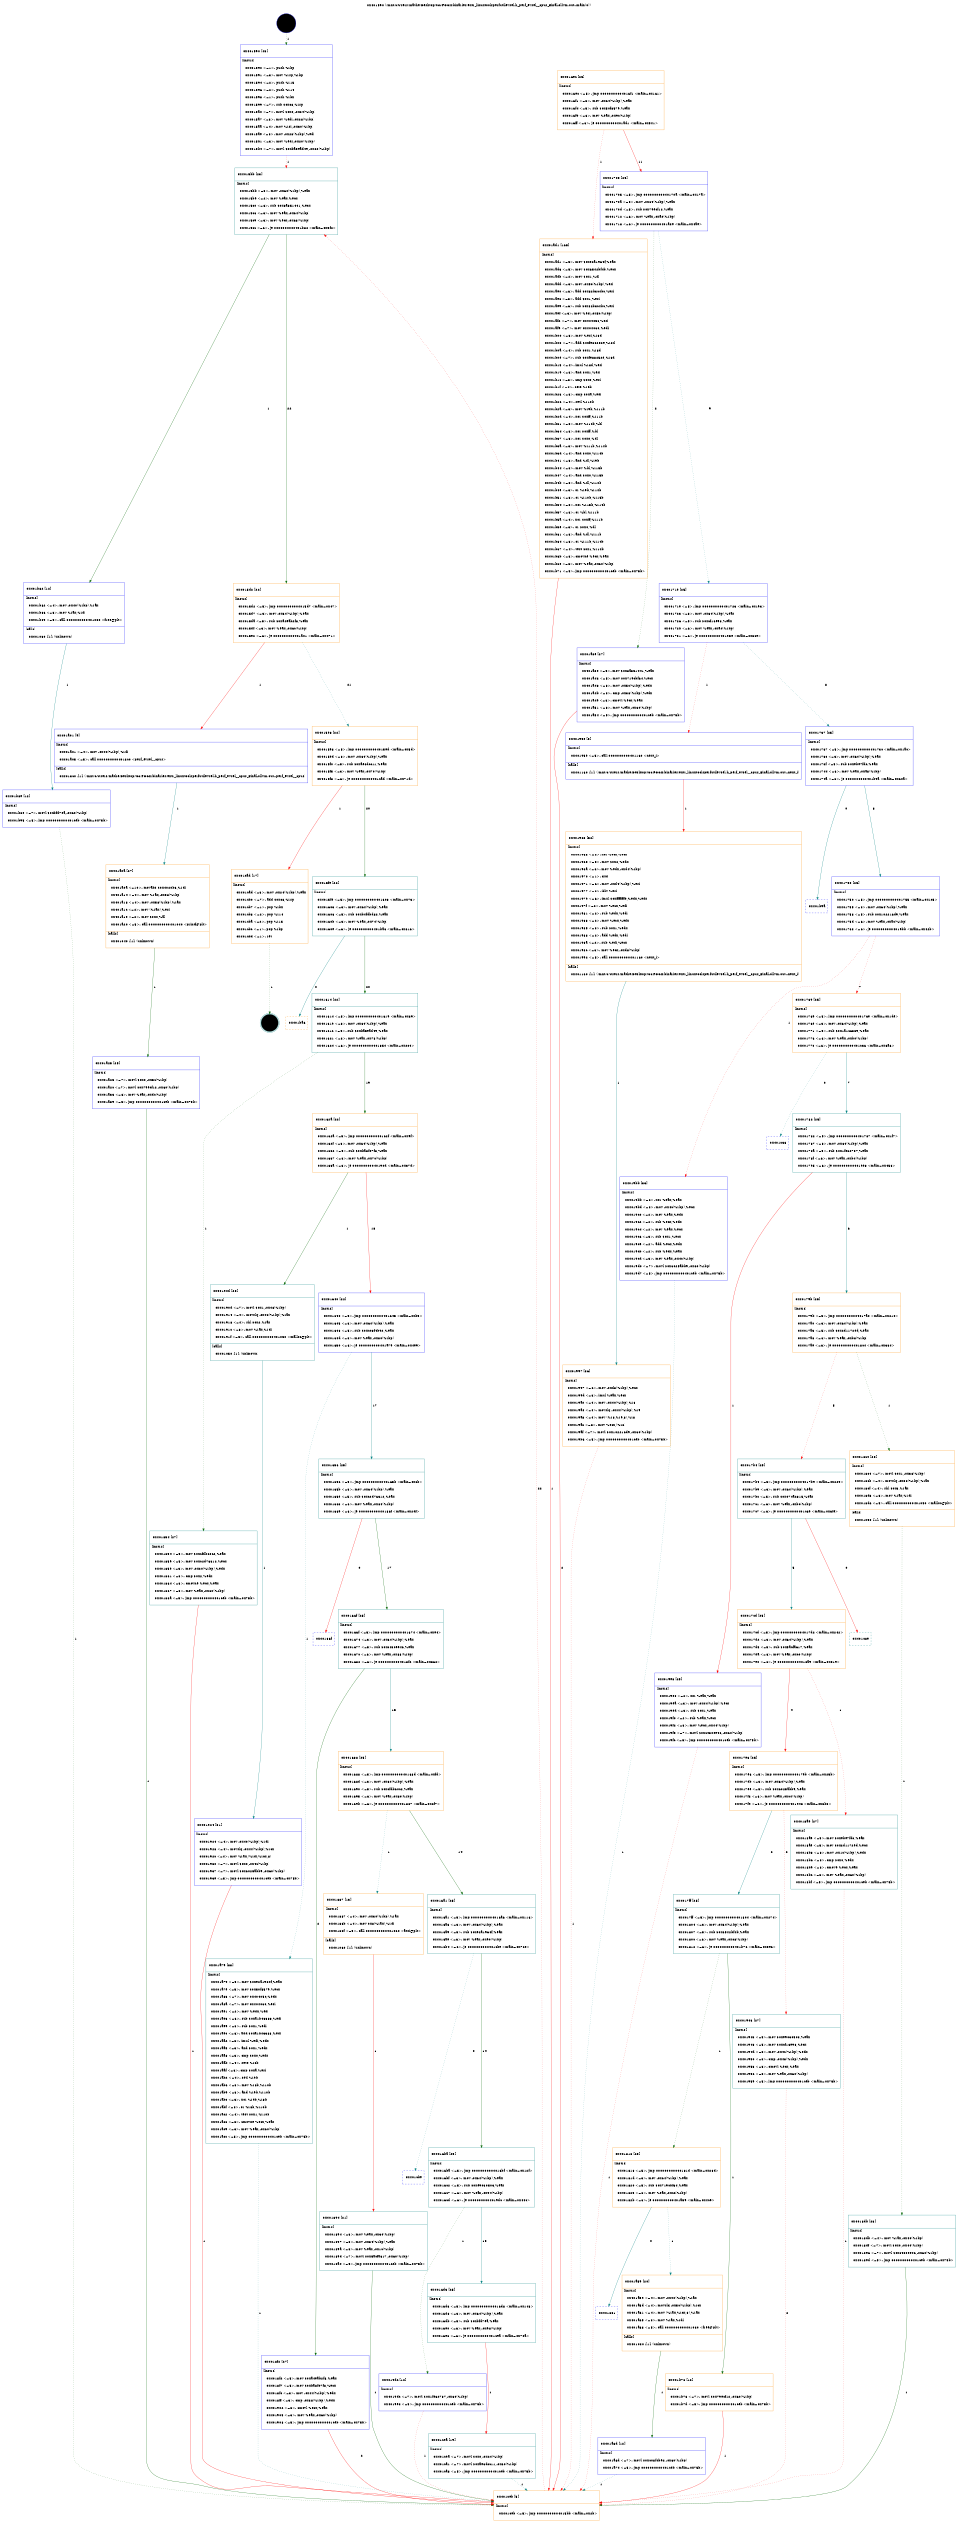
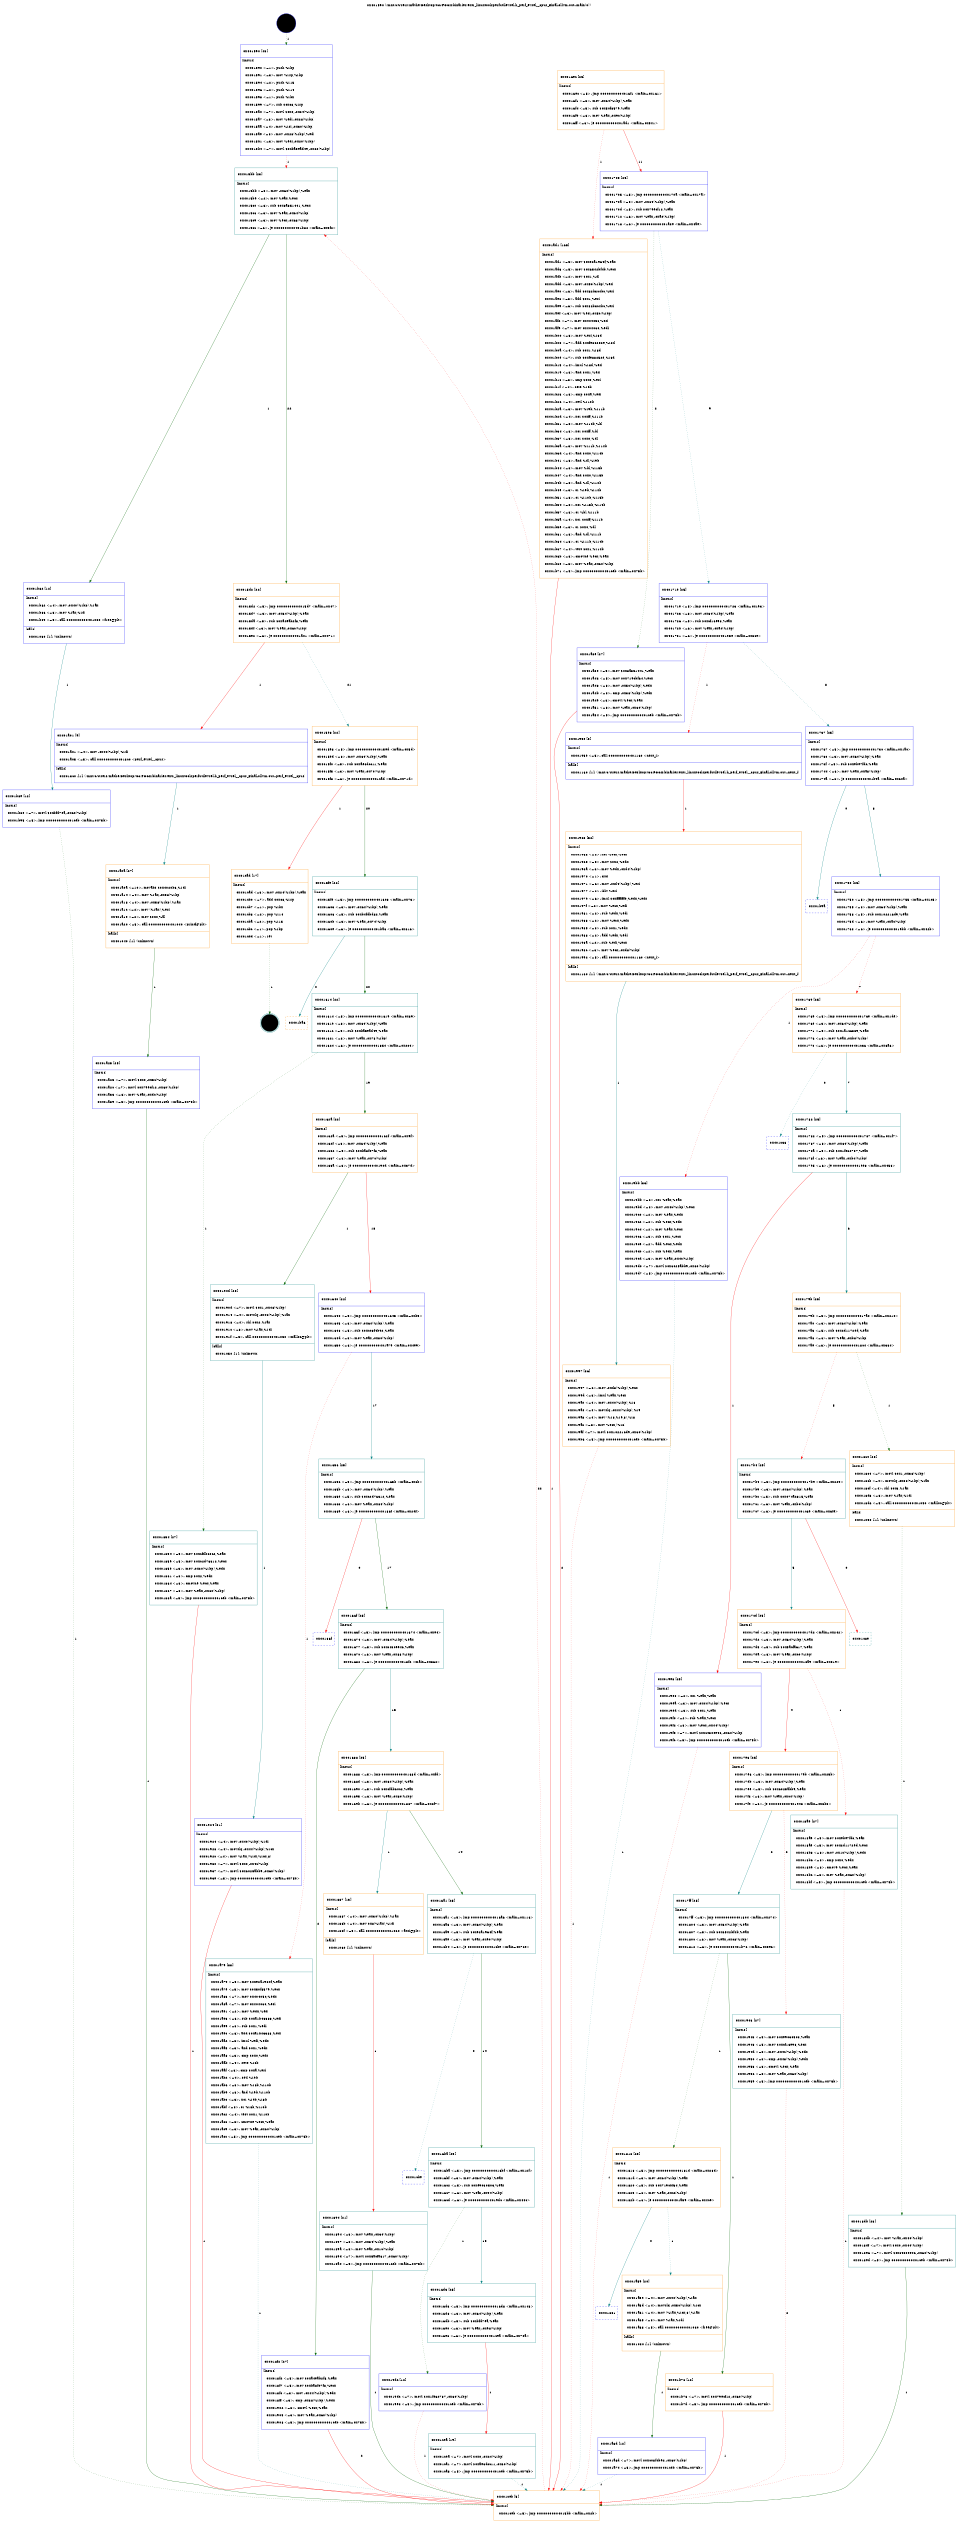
(305, 1651) -> (305, 1651)
(382, 1851) -> (382, 1851)
